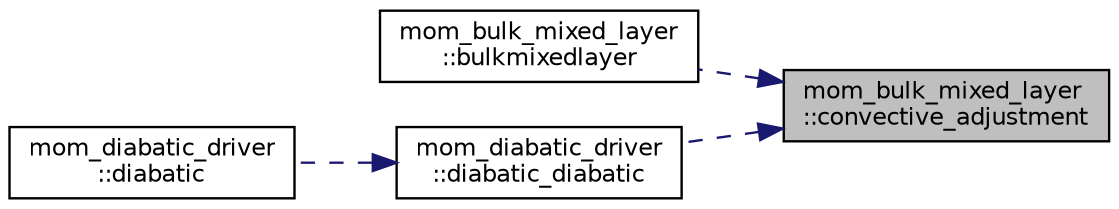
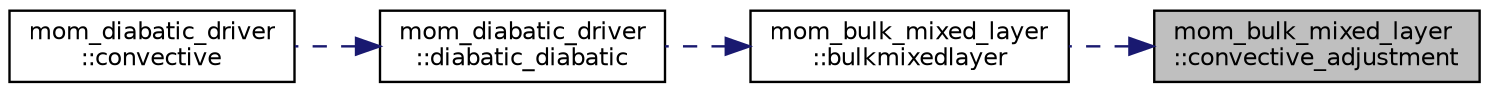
(721, 137) -> (695, 46)
(152, 163) -> (152, 46)
